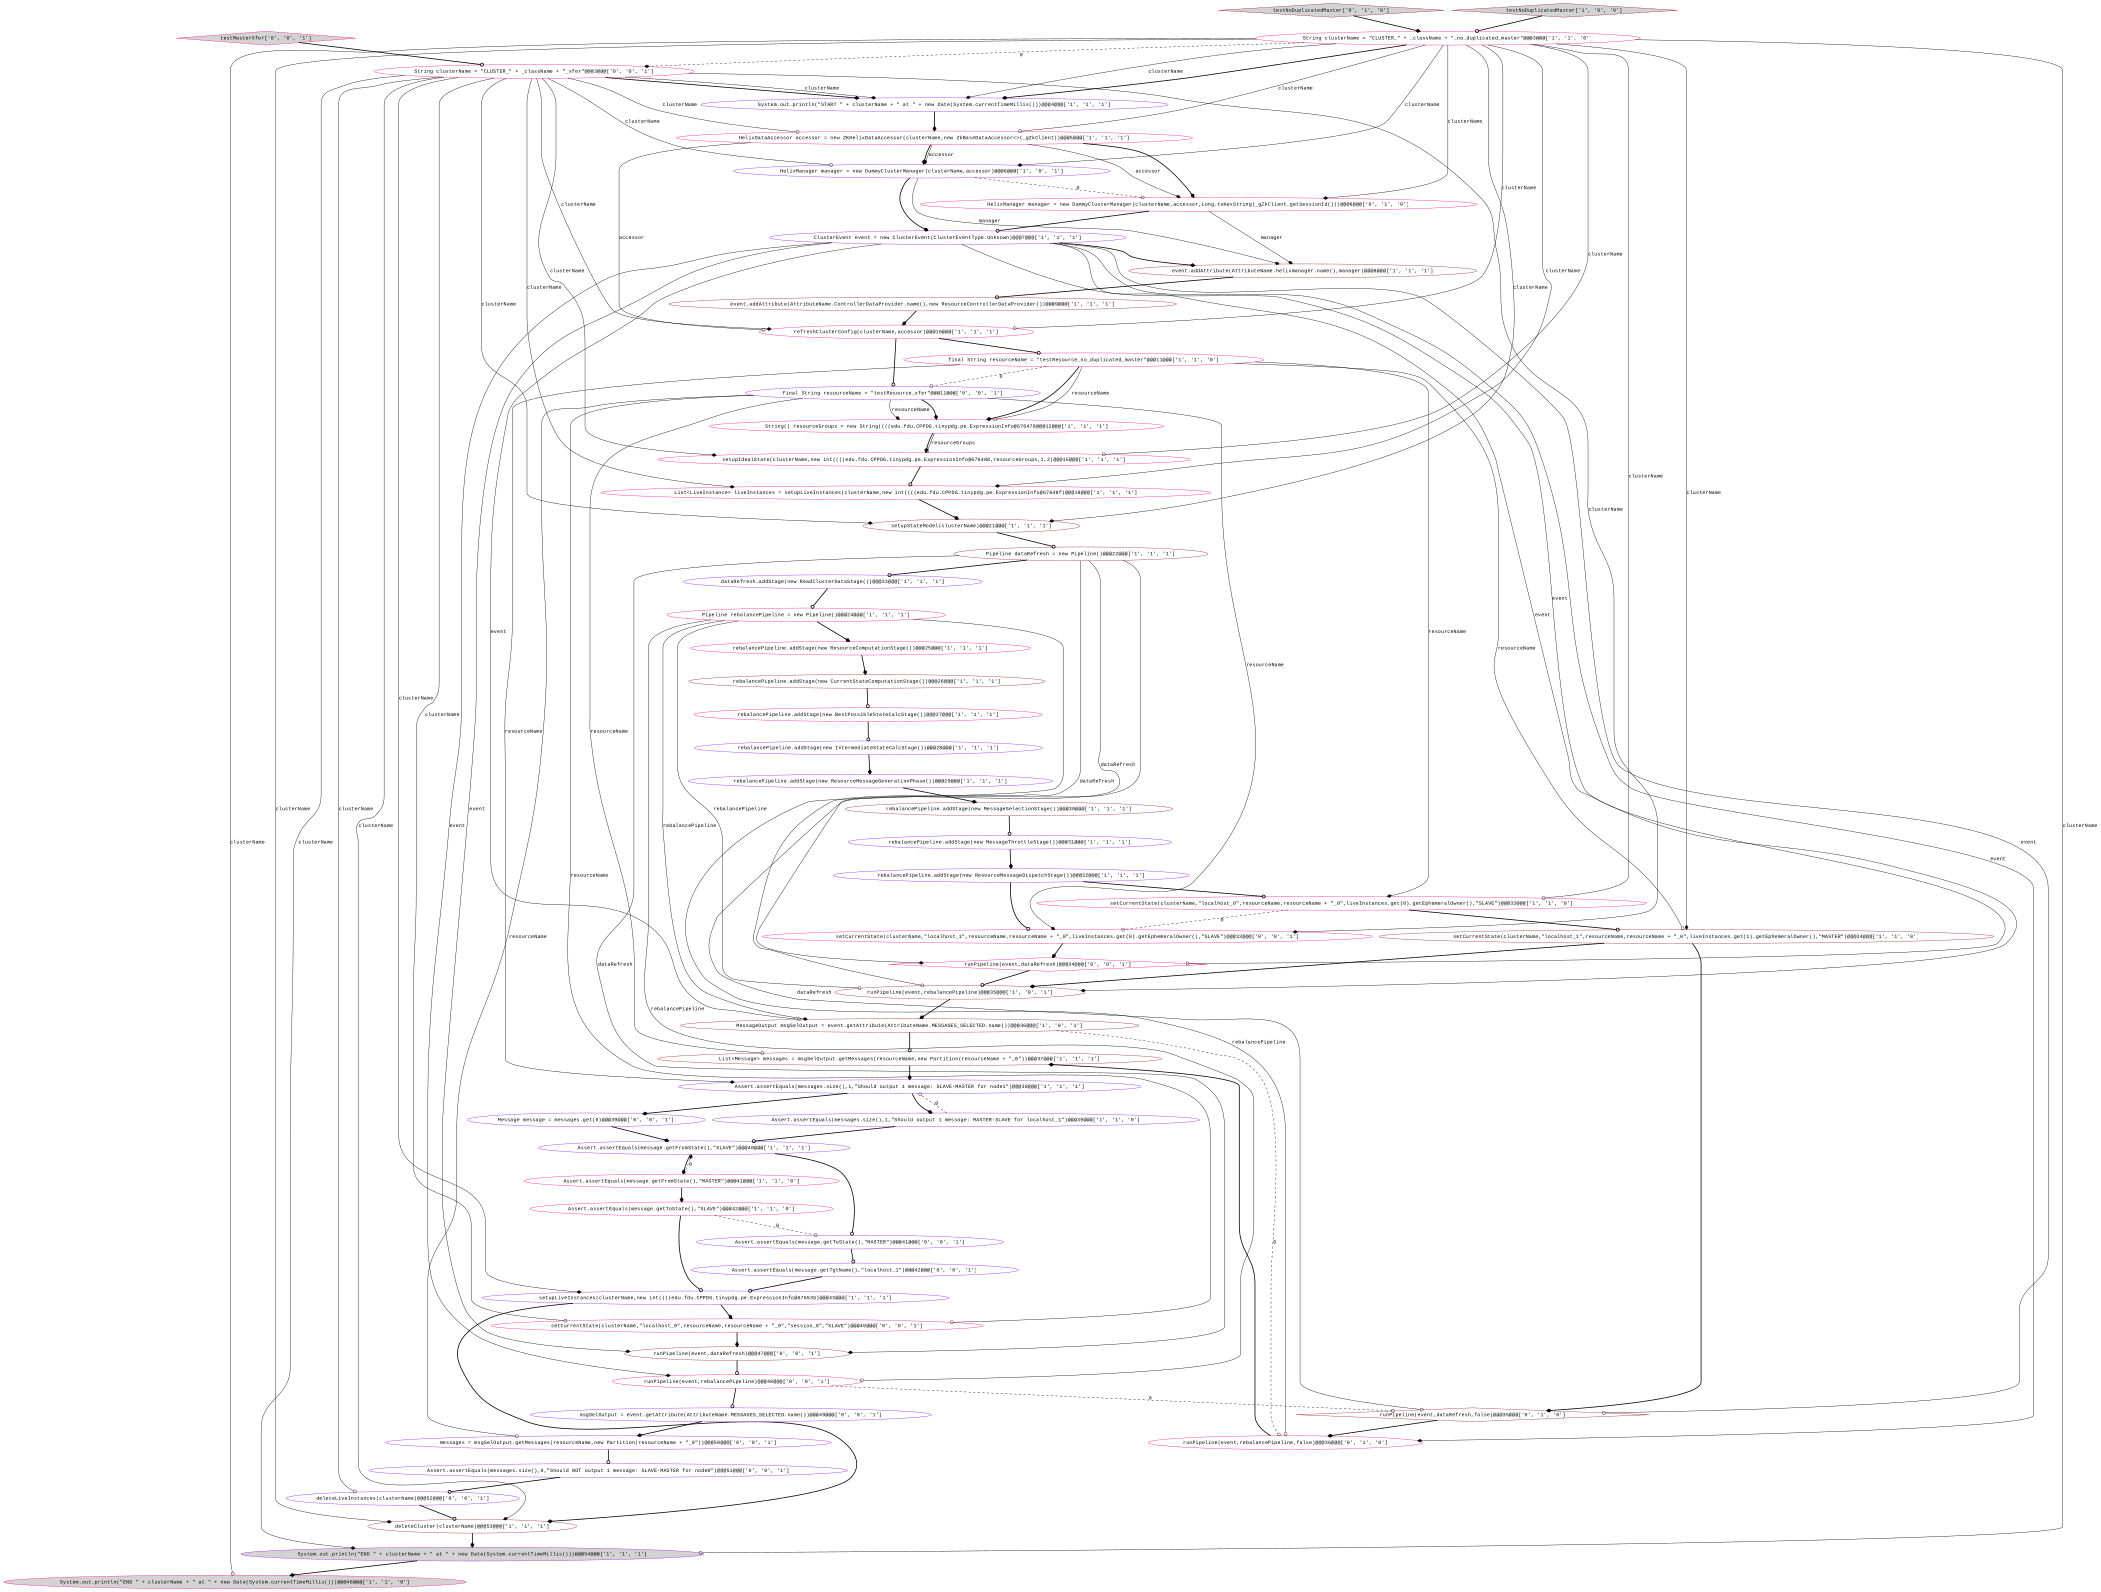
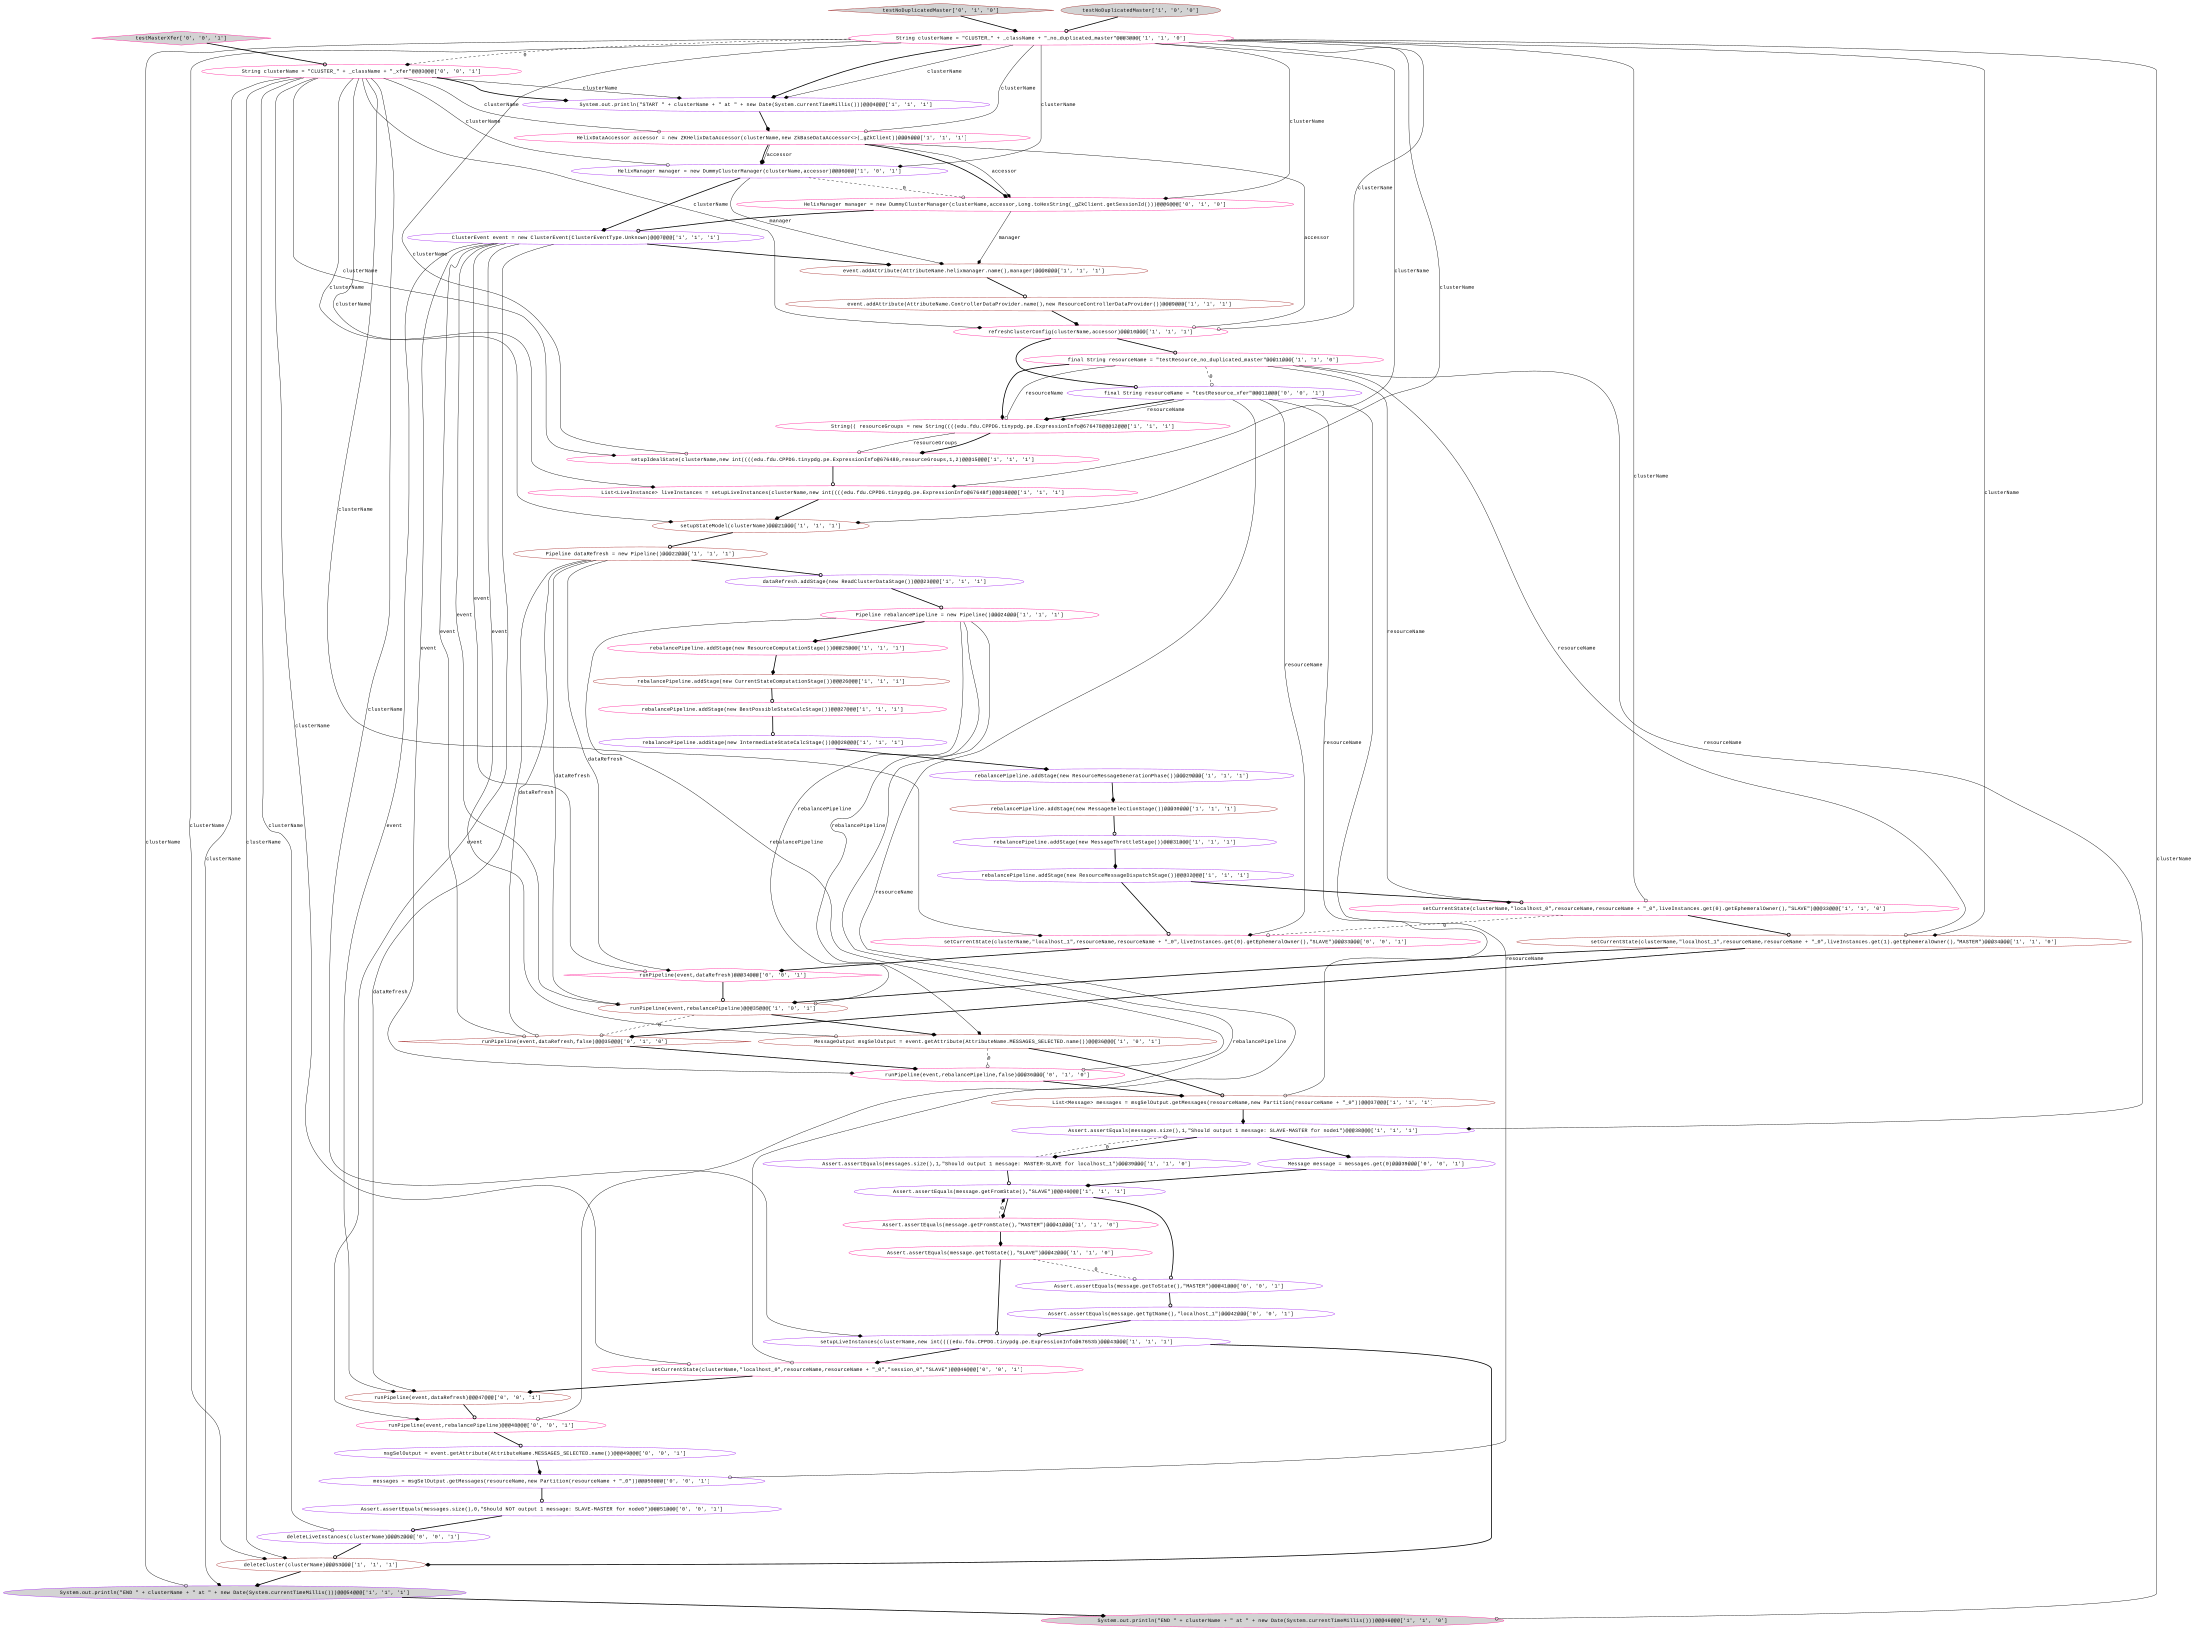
(1564, 10) -> (1141, 10)
(1111, 1398) -> (644, 1026)
